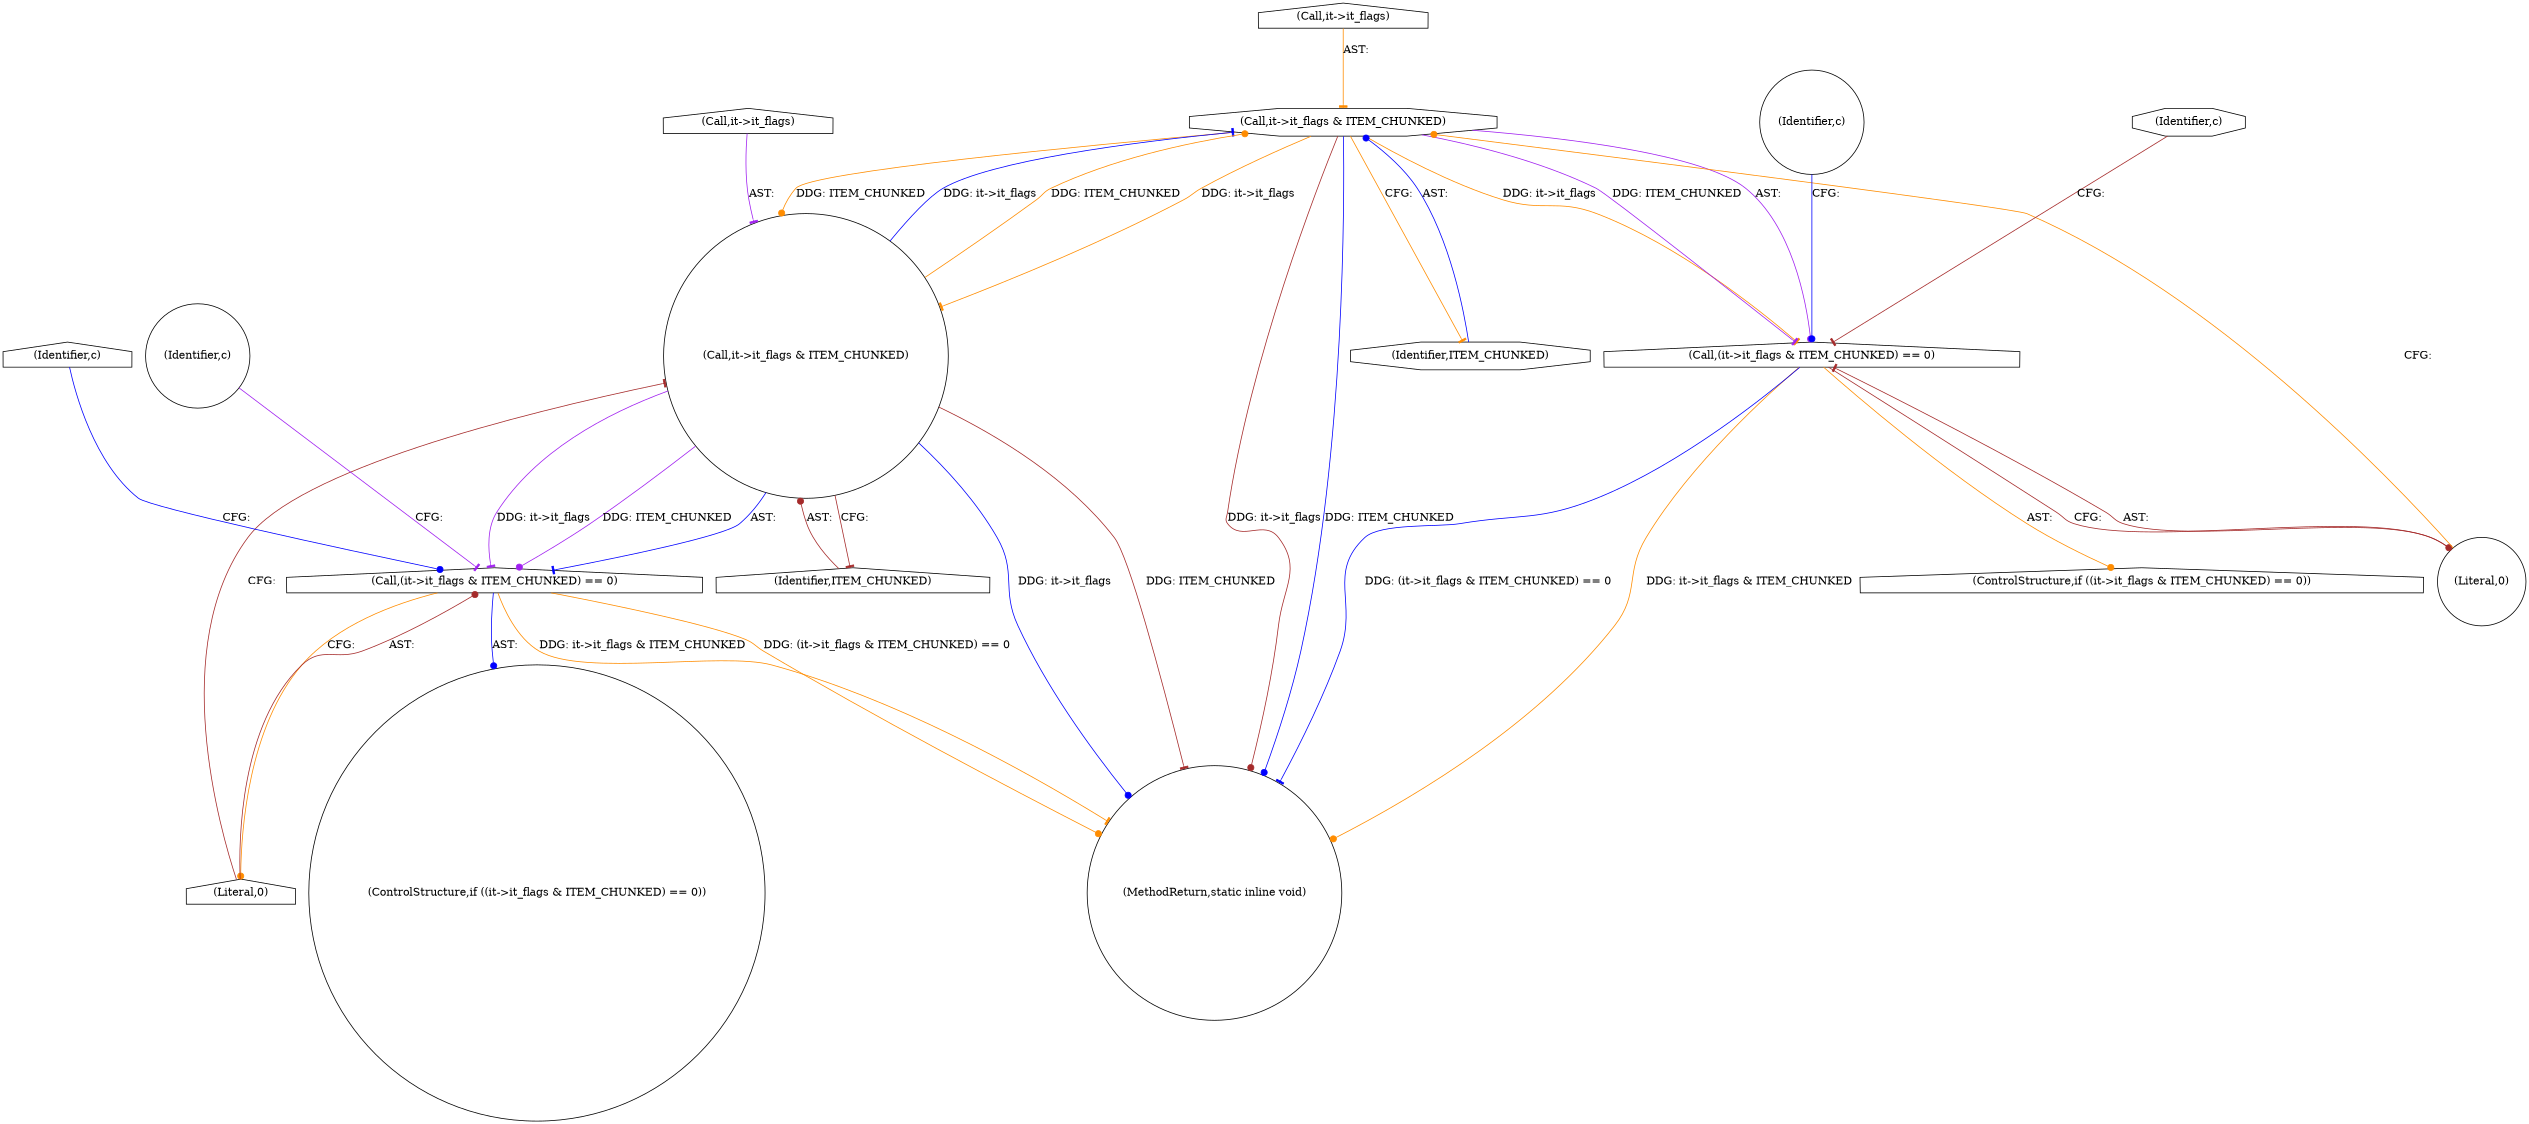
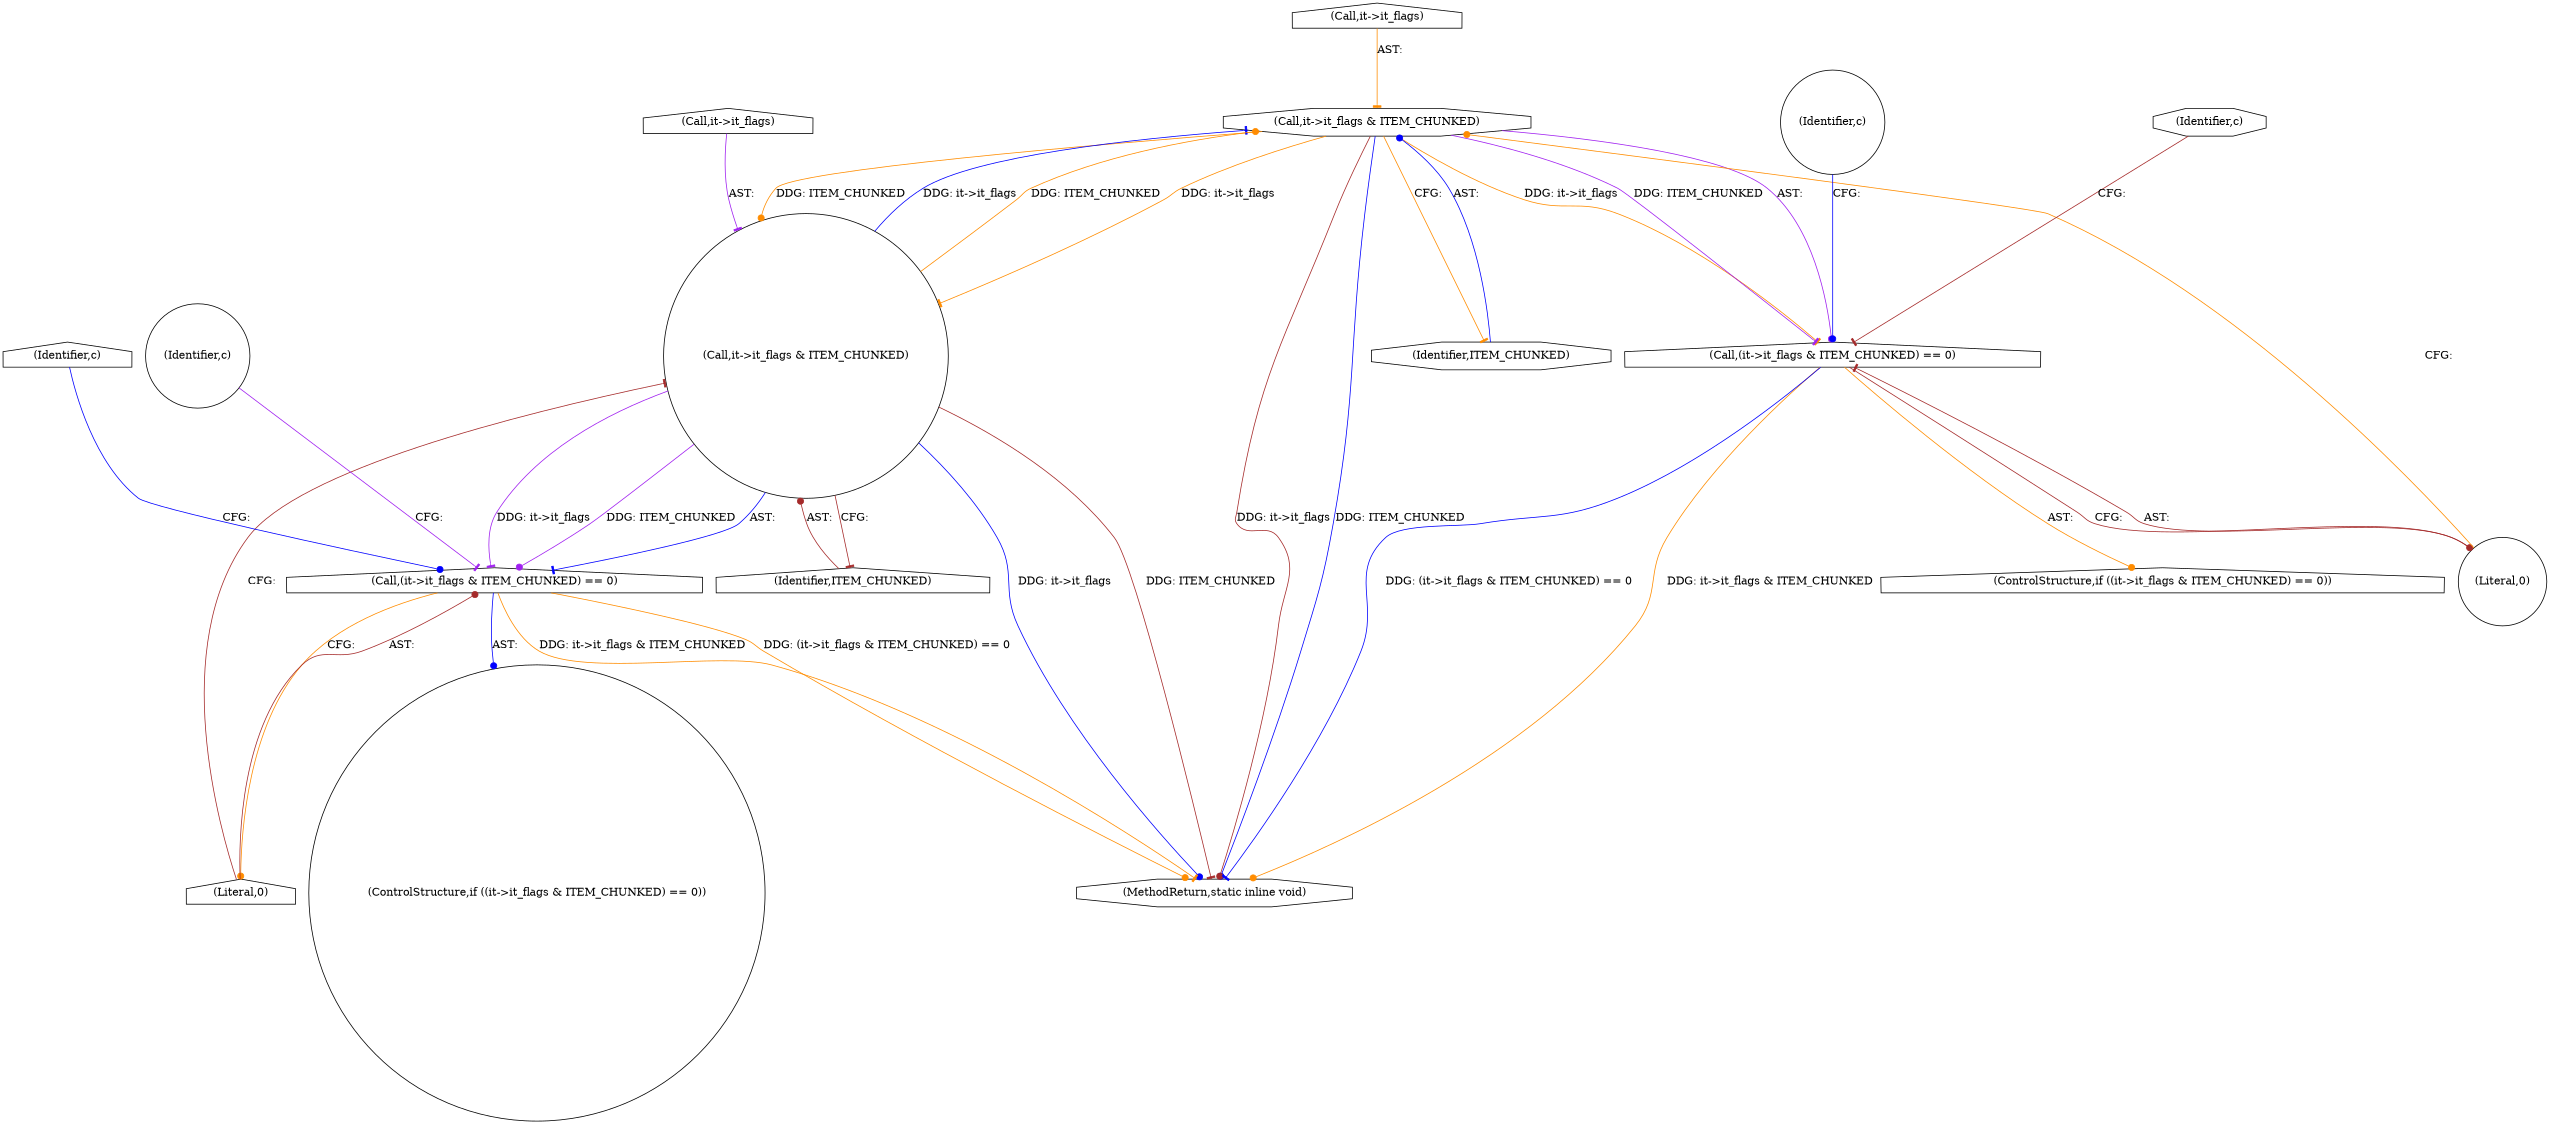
(1215, 893) -> (1215, 893)
